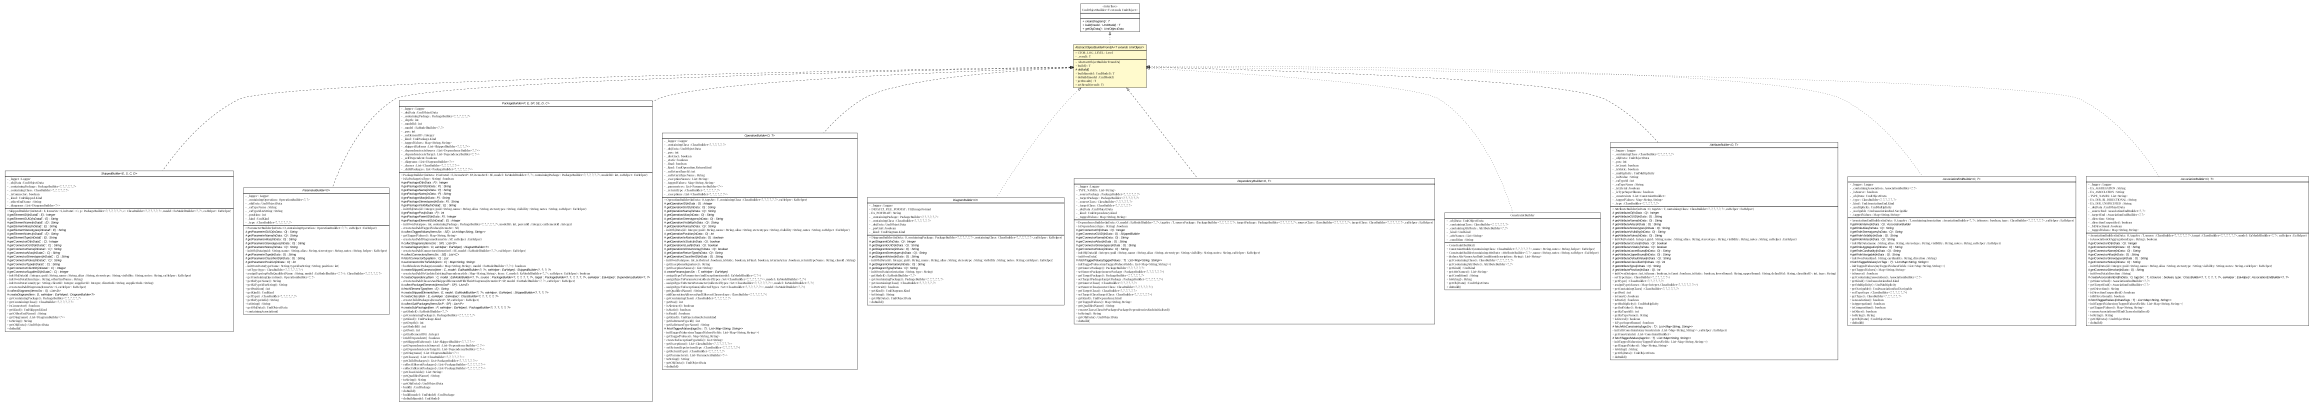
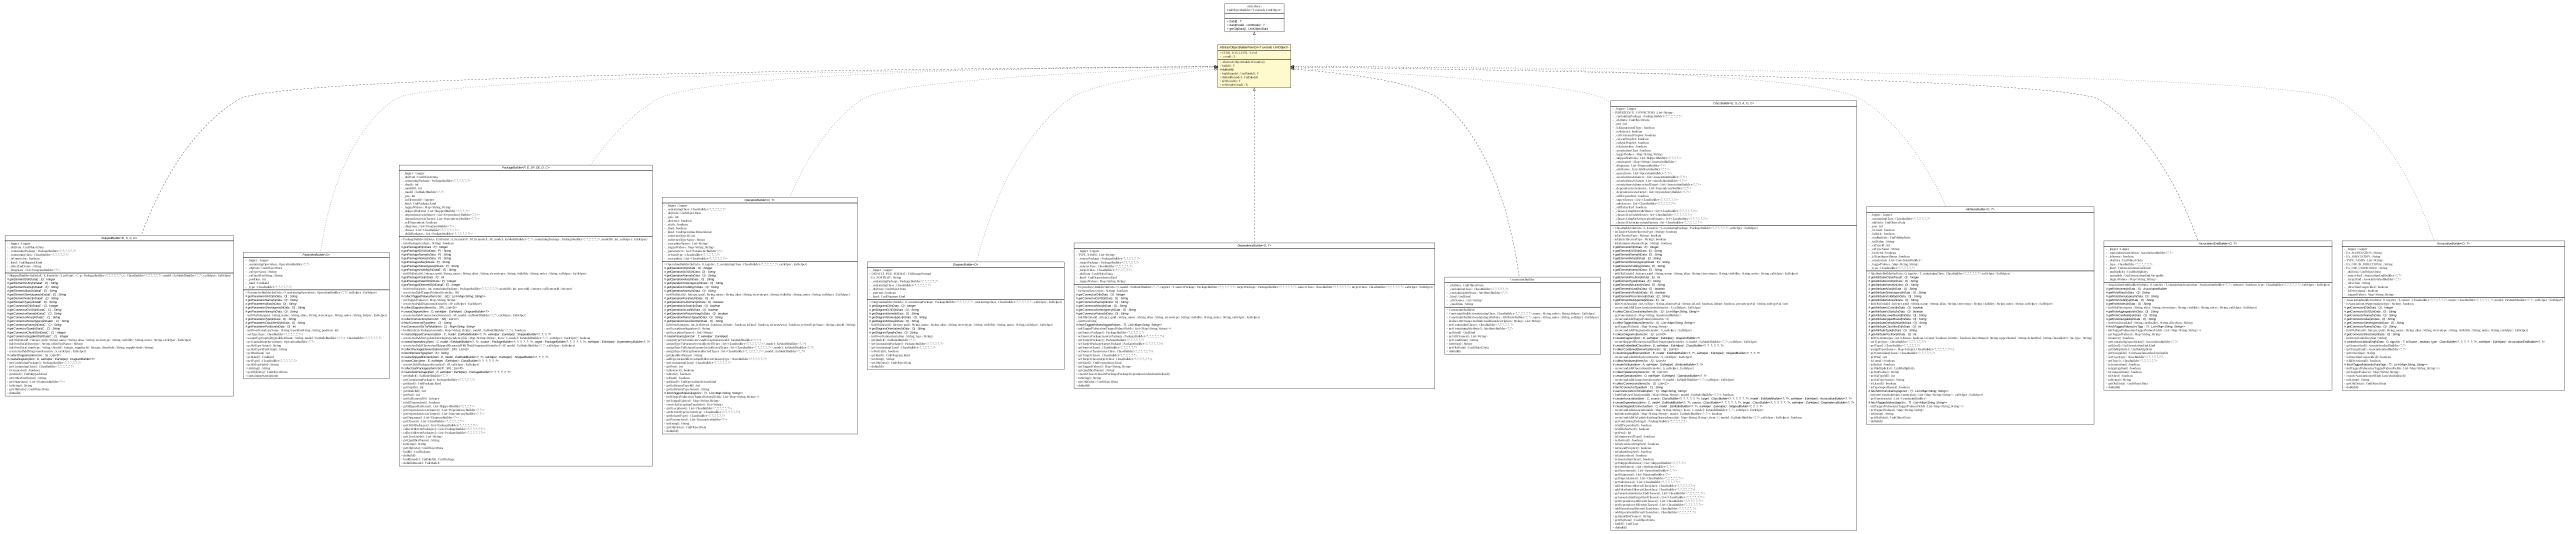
(1096, 21) -> (1234, 21)
(1513, 71) -> (1785, 77)
(860, 77) -> (888, 73)
(1412, 77) -> (1719, 78)
(677, 78) -> (717, 76)
(940, 79) -> (976, 80)
(1364, 84) -> (1457, 116)
(1636, 213) -> (1894, 277)
(1108, 234) -> (1102, 298)
(425, 258) -> (426, 323)
none -> (1734, 316)
